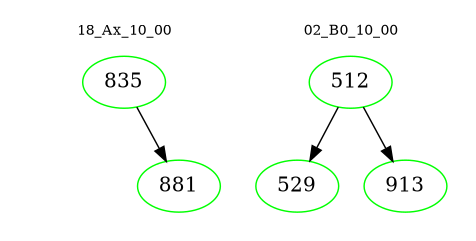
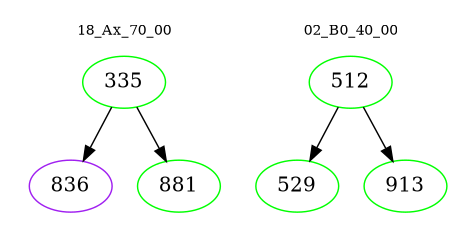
(125, 31) -> (125, 31)
(351, 31) -> (351, 31)
(124, 82) -> (124, 82)
none -> (71, 186)
